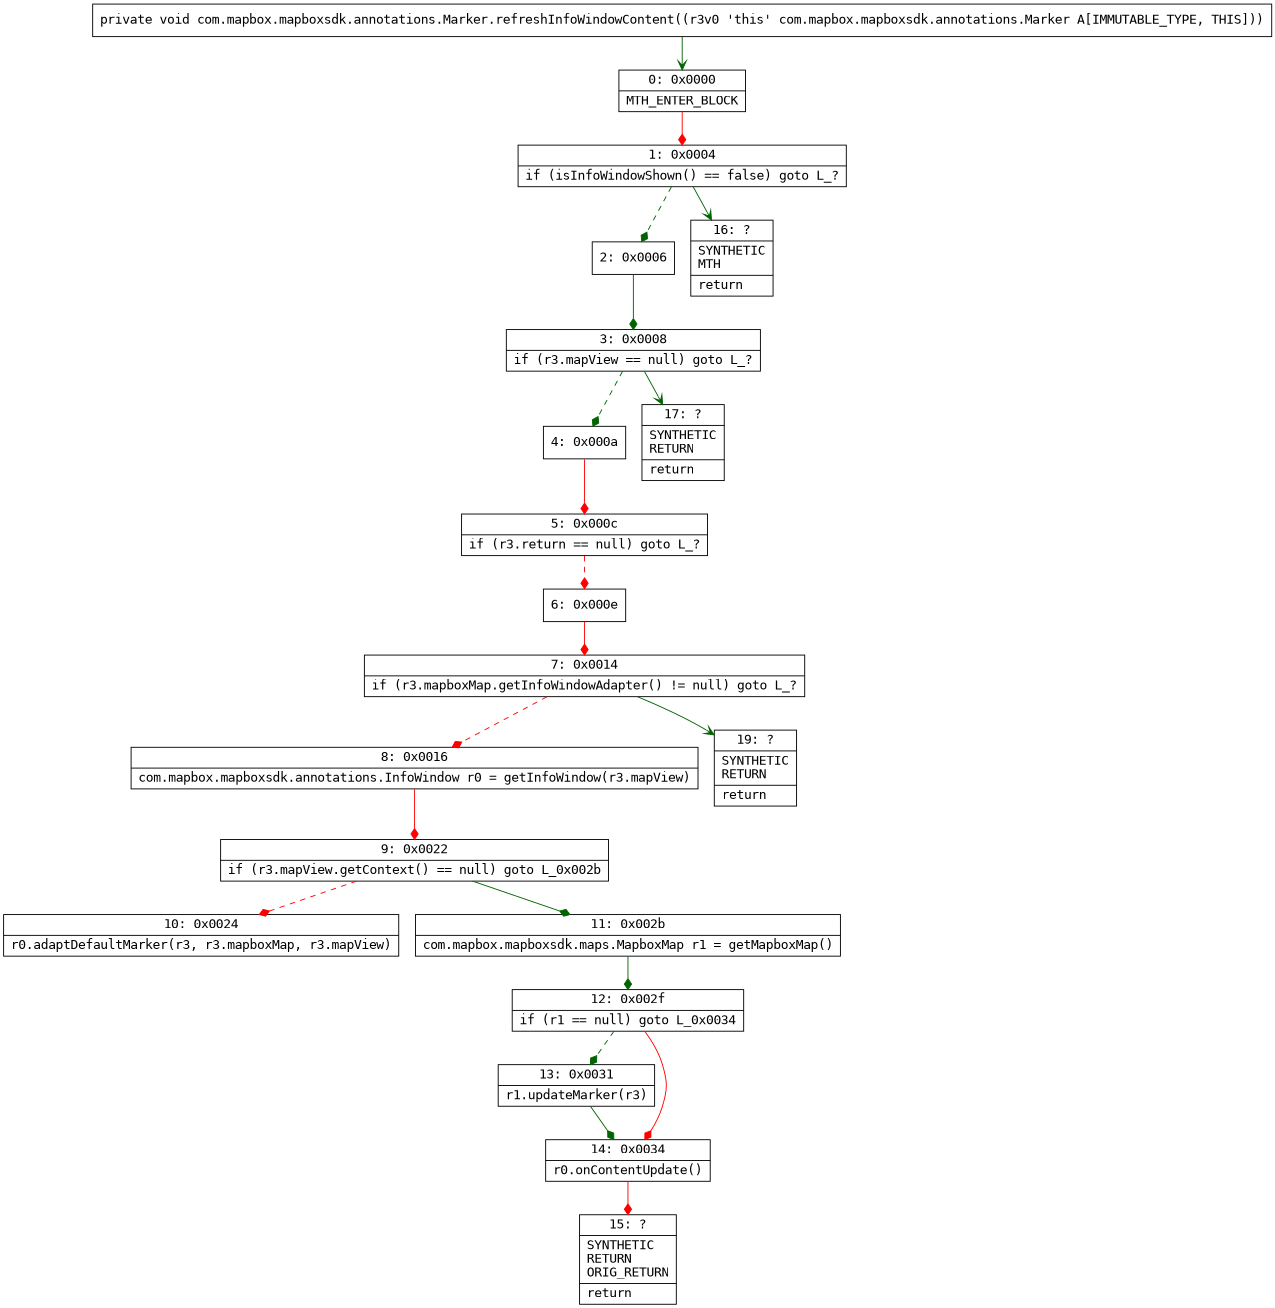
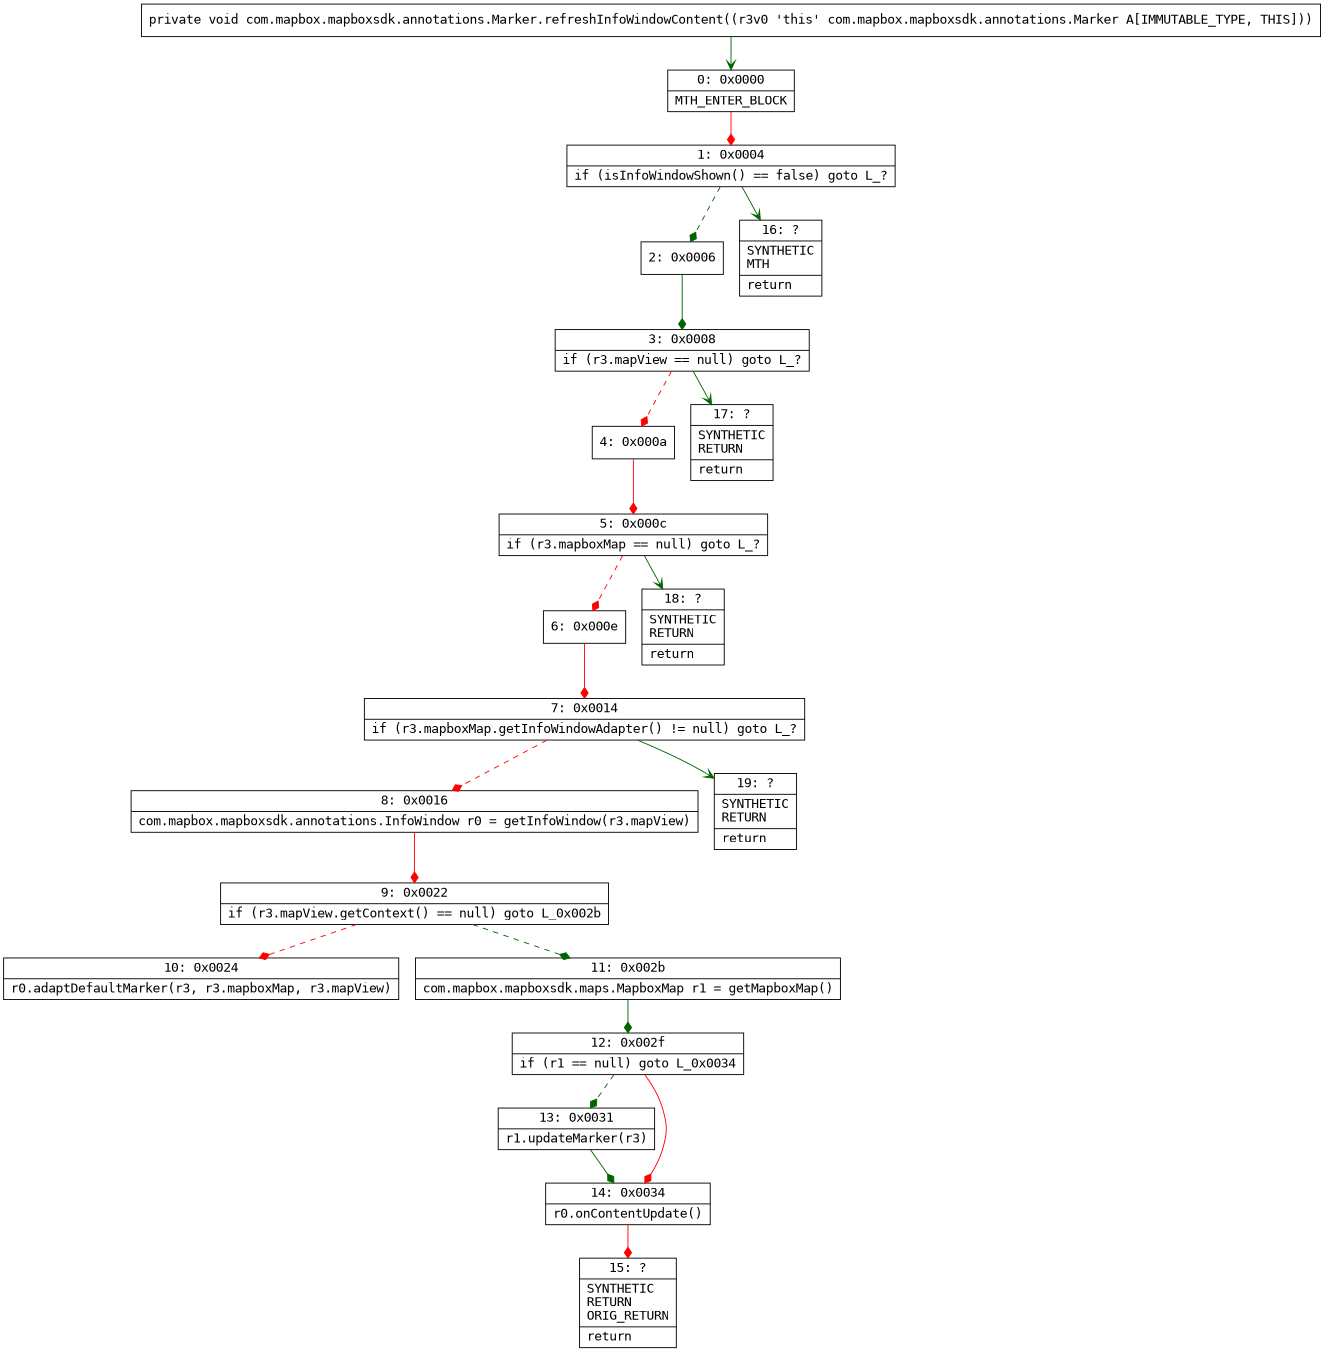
(610, 394) -> (659, 394)
(585, 545) -> (633, 545)
none -> (683, 627)
(516, 896) -> (516, 939)
